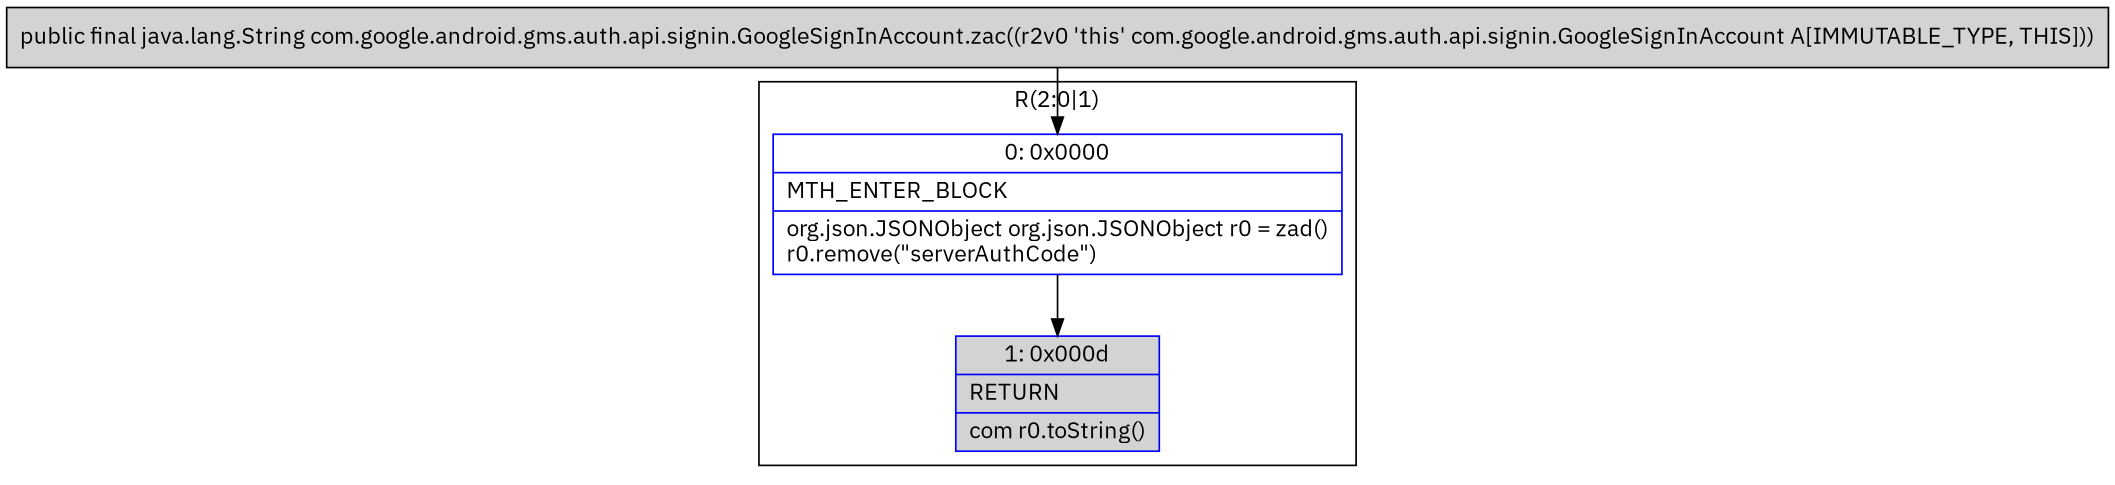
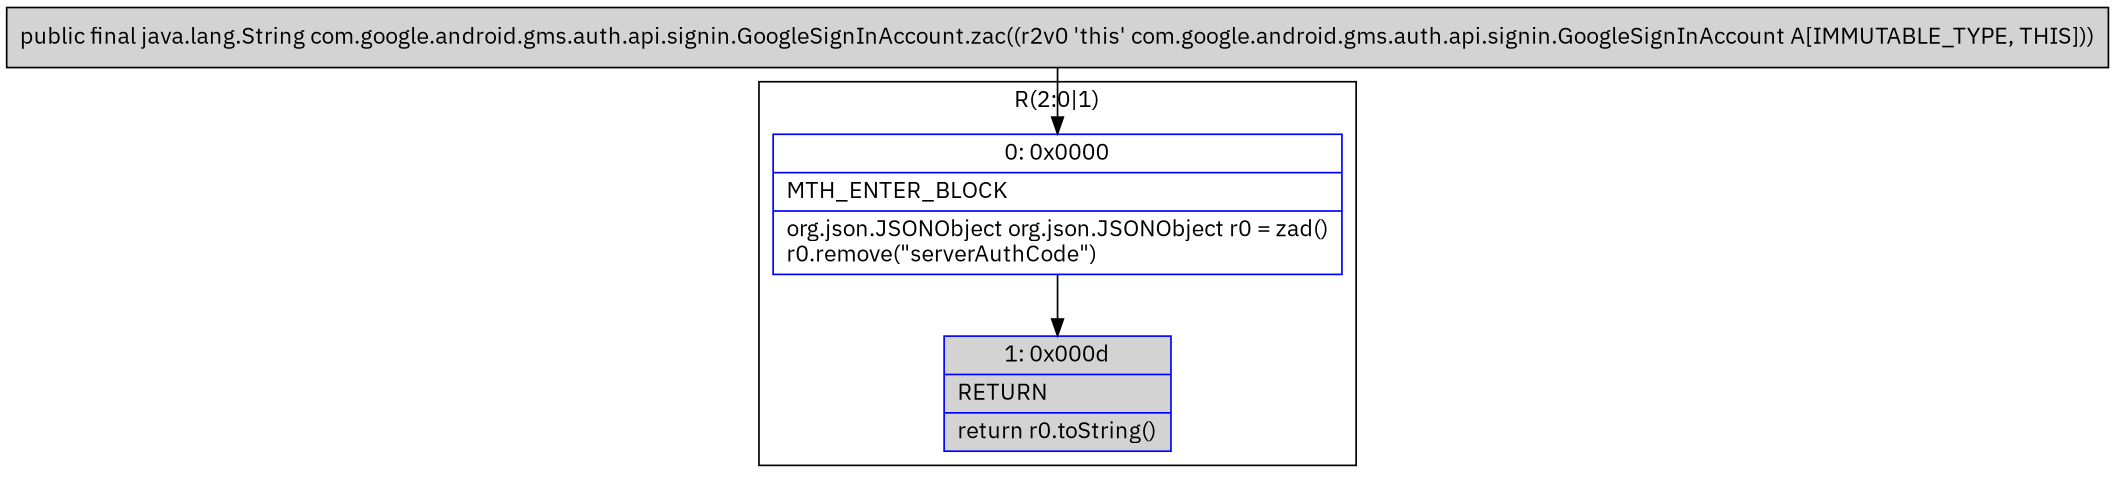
(1058, 431) -> (1058, 431)
